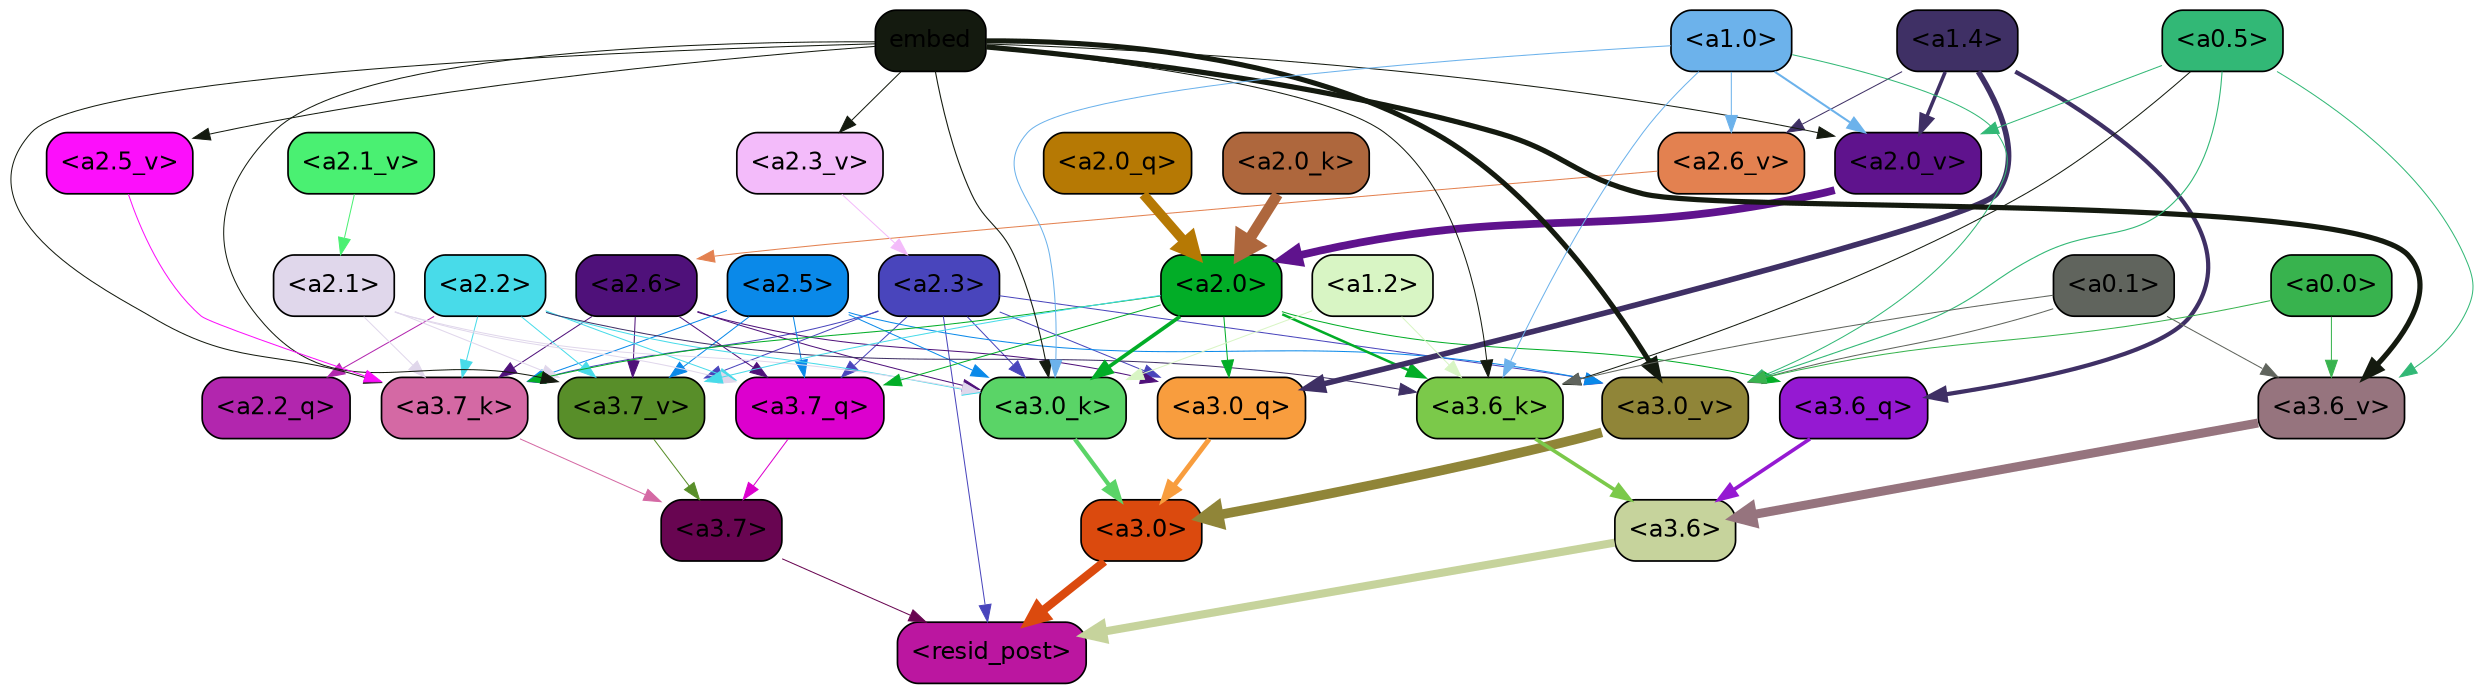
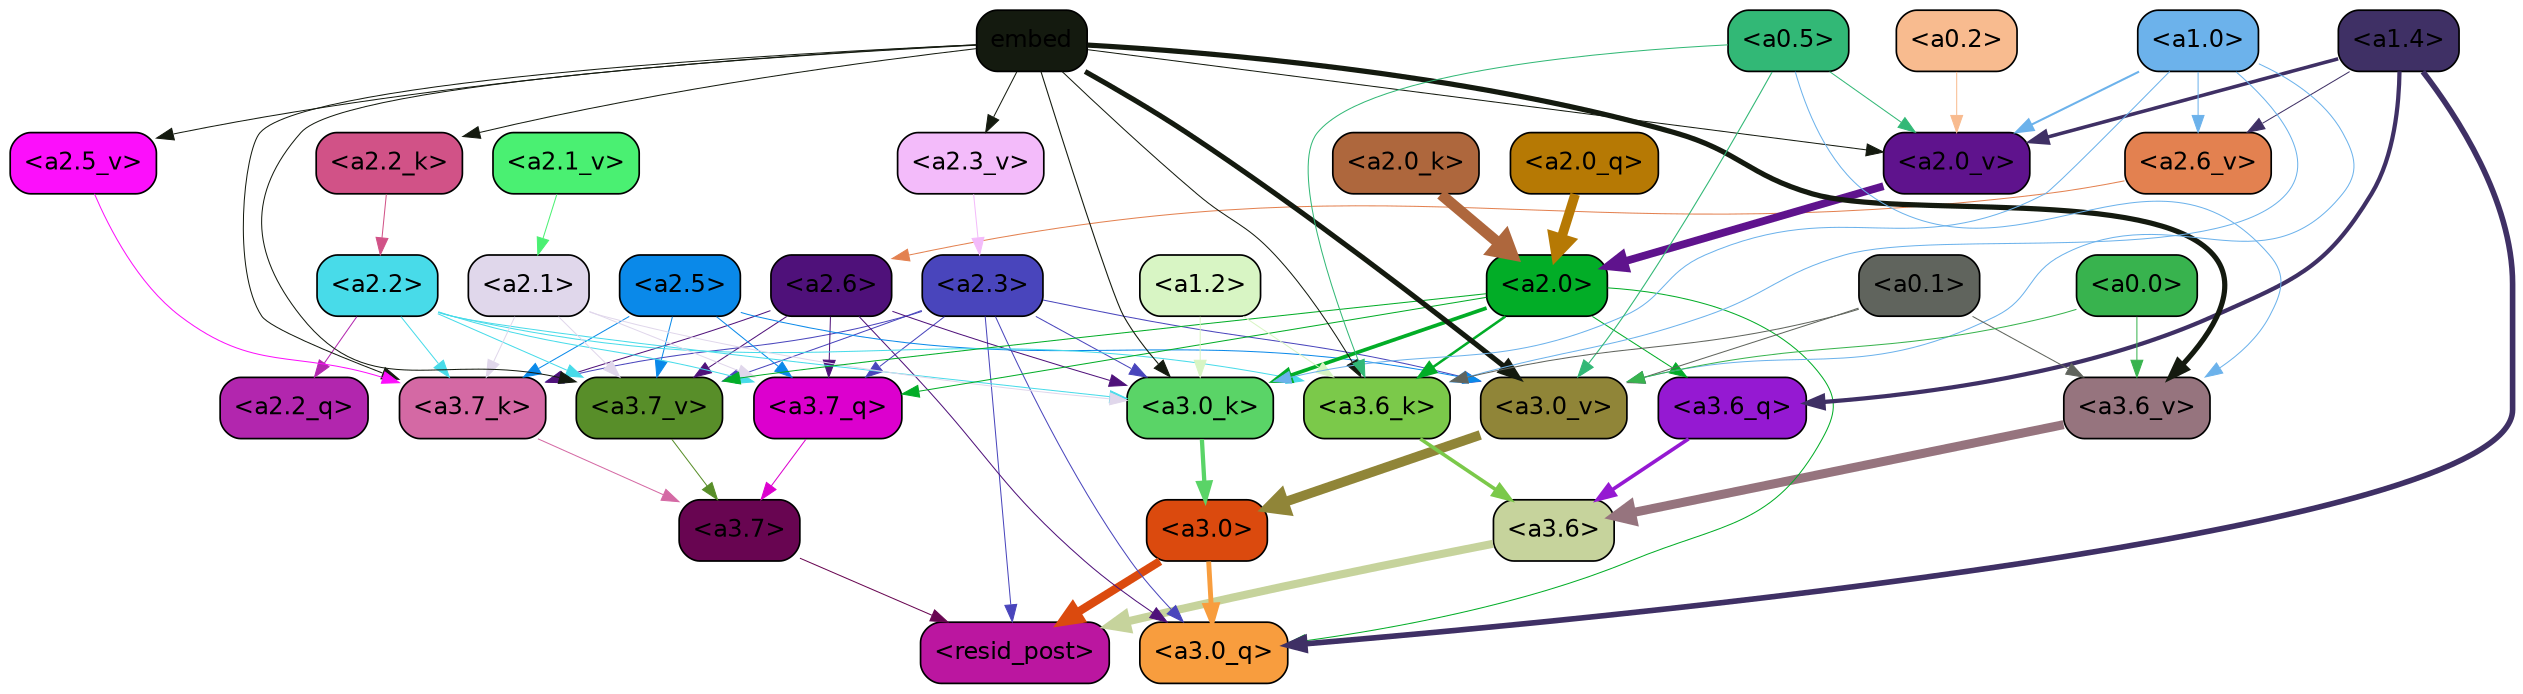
none -> (1957, 41)
none -> (389, 163)
(2430, 200) -> (2036, 222)
(1958, 247) -> (2052, 261)
(1902, 256) -> (1369, 101)
(940, 331) -> (1113, 334)
(852, 334) -> none
(911, 342) -> none
(907, 359) -> (862, 351)
(1192, 463) -> (1210, 583)
